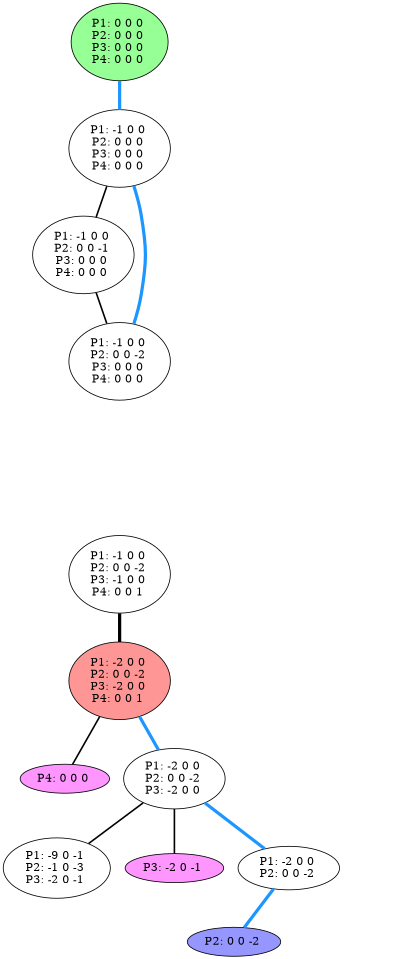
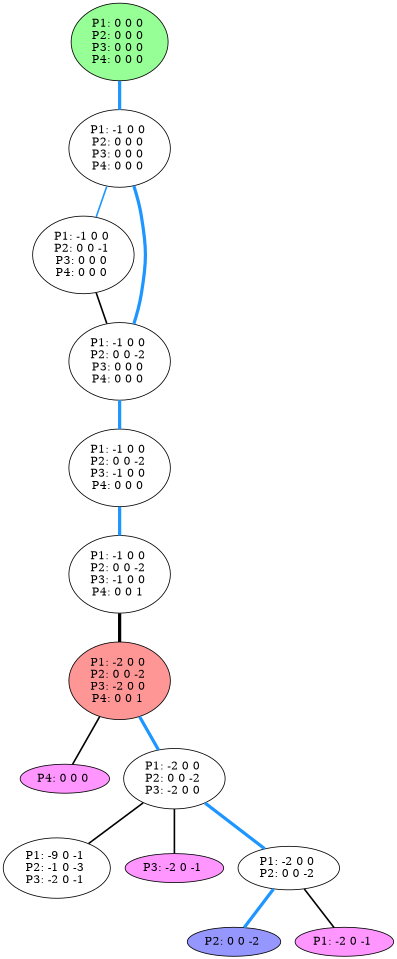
(101, 202) -> (101, 202)
none -> (120, 468)
none -> (344, 942)
